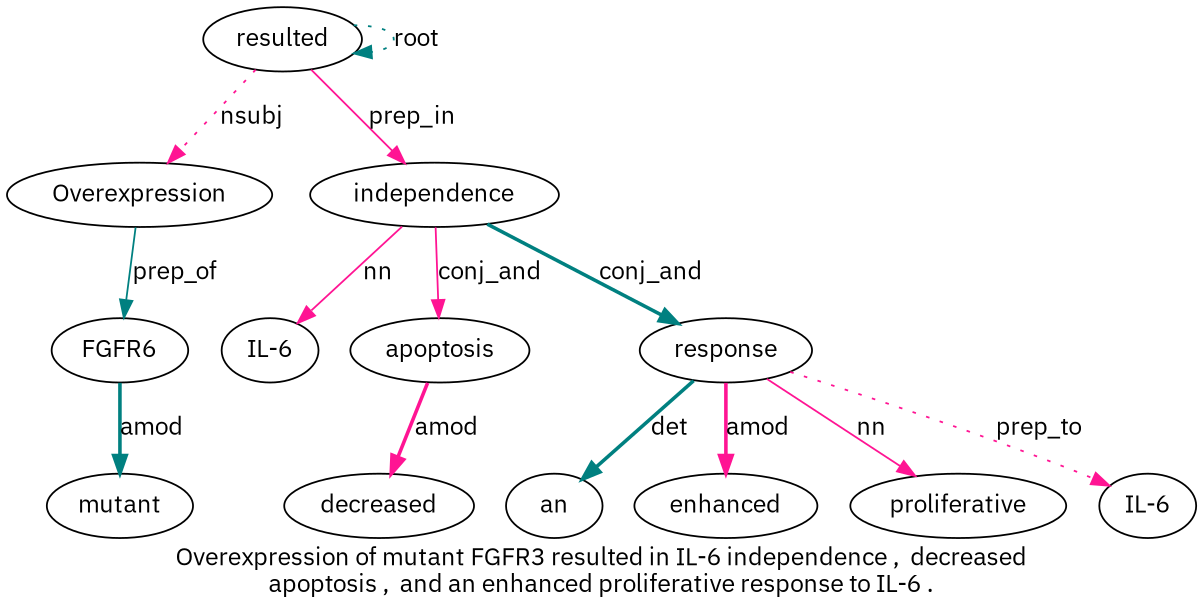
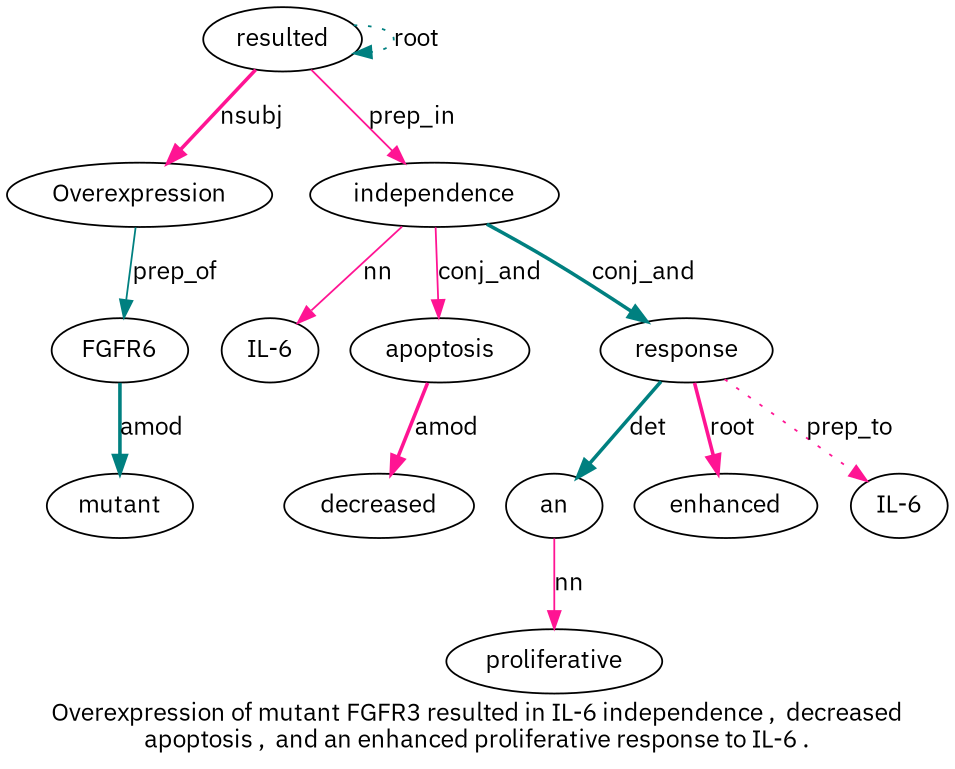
(218, 110) -> (218, 110)
(834, 423) -> (554, 575)
(758, 428) -> (733, 428)
